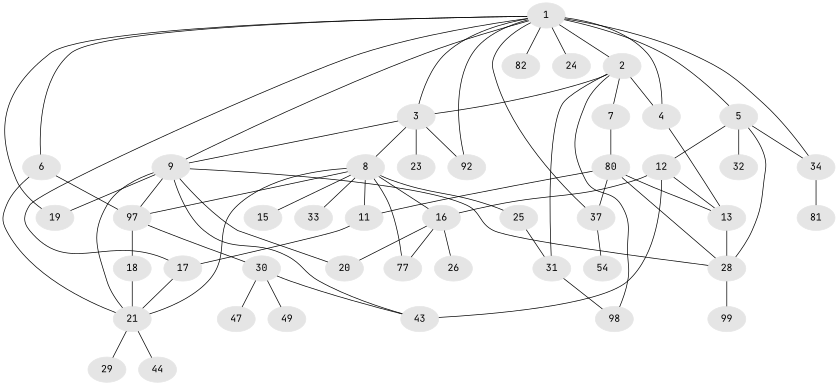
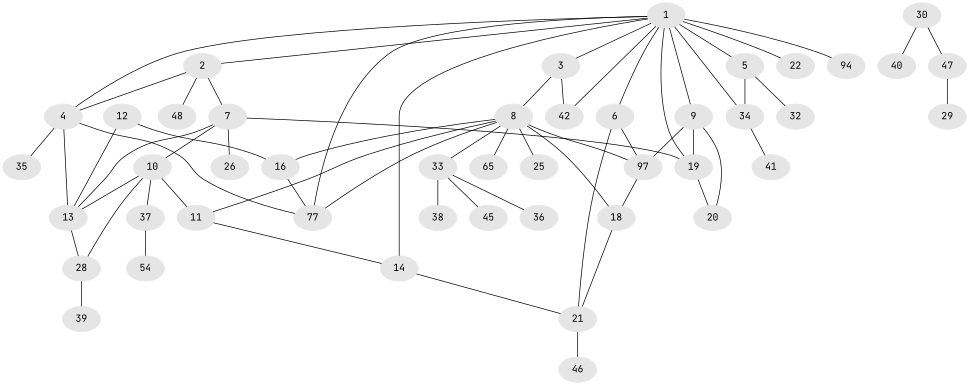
(521, 66) -> (796, 66)
(571, 66) -> (846, 66)
(522, 98) -> none
(513, 118) -> (441, 35)
none -> (410, 126)
(294, 142) -> none
(700, 142) -> none
none -> (136, 150)
none -> (189, 165)
none -> (22, 167)
(416, 167) -> none
(467, 167) -> (564, 117)
(611, 167) -> (153, 167)
(763, 193) -> none
(468, 206) -> none
(231, 213) -> (572, 162)
(263, 218) -> (488, 167)
none -> (438, 218)
none -> (488, 218)
none -> (539, 218)
(816, 218) -> (771, 167)
(98, 230) -> none
(393, 243) -> (703, 192)
(447, 243) -> (229, 142)
(196, 244) -> none
(183, 268) -> (399, 268)
(552, 268) -> none
(287, 319) -> (897, 66)
(420, 319) -> none
(614, 319) -> (177, 117)
(727, 319) -> (82, 319)
(120, 344) -> (947, 91)
(158, 370) -> (578, 370)
